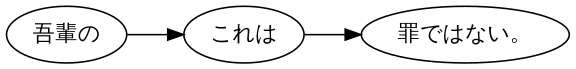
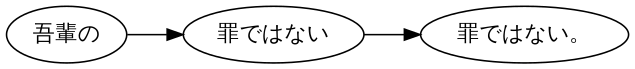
(244, 35) -> (274, 35)
